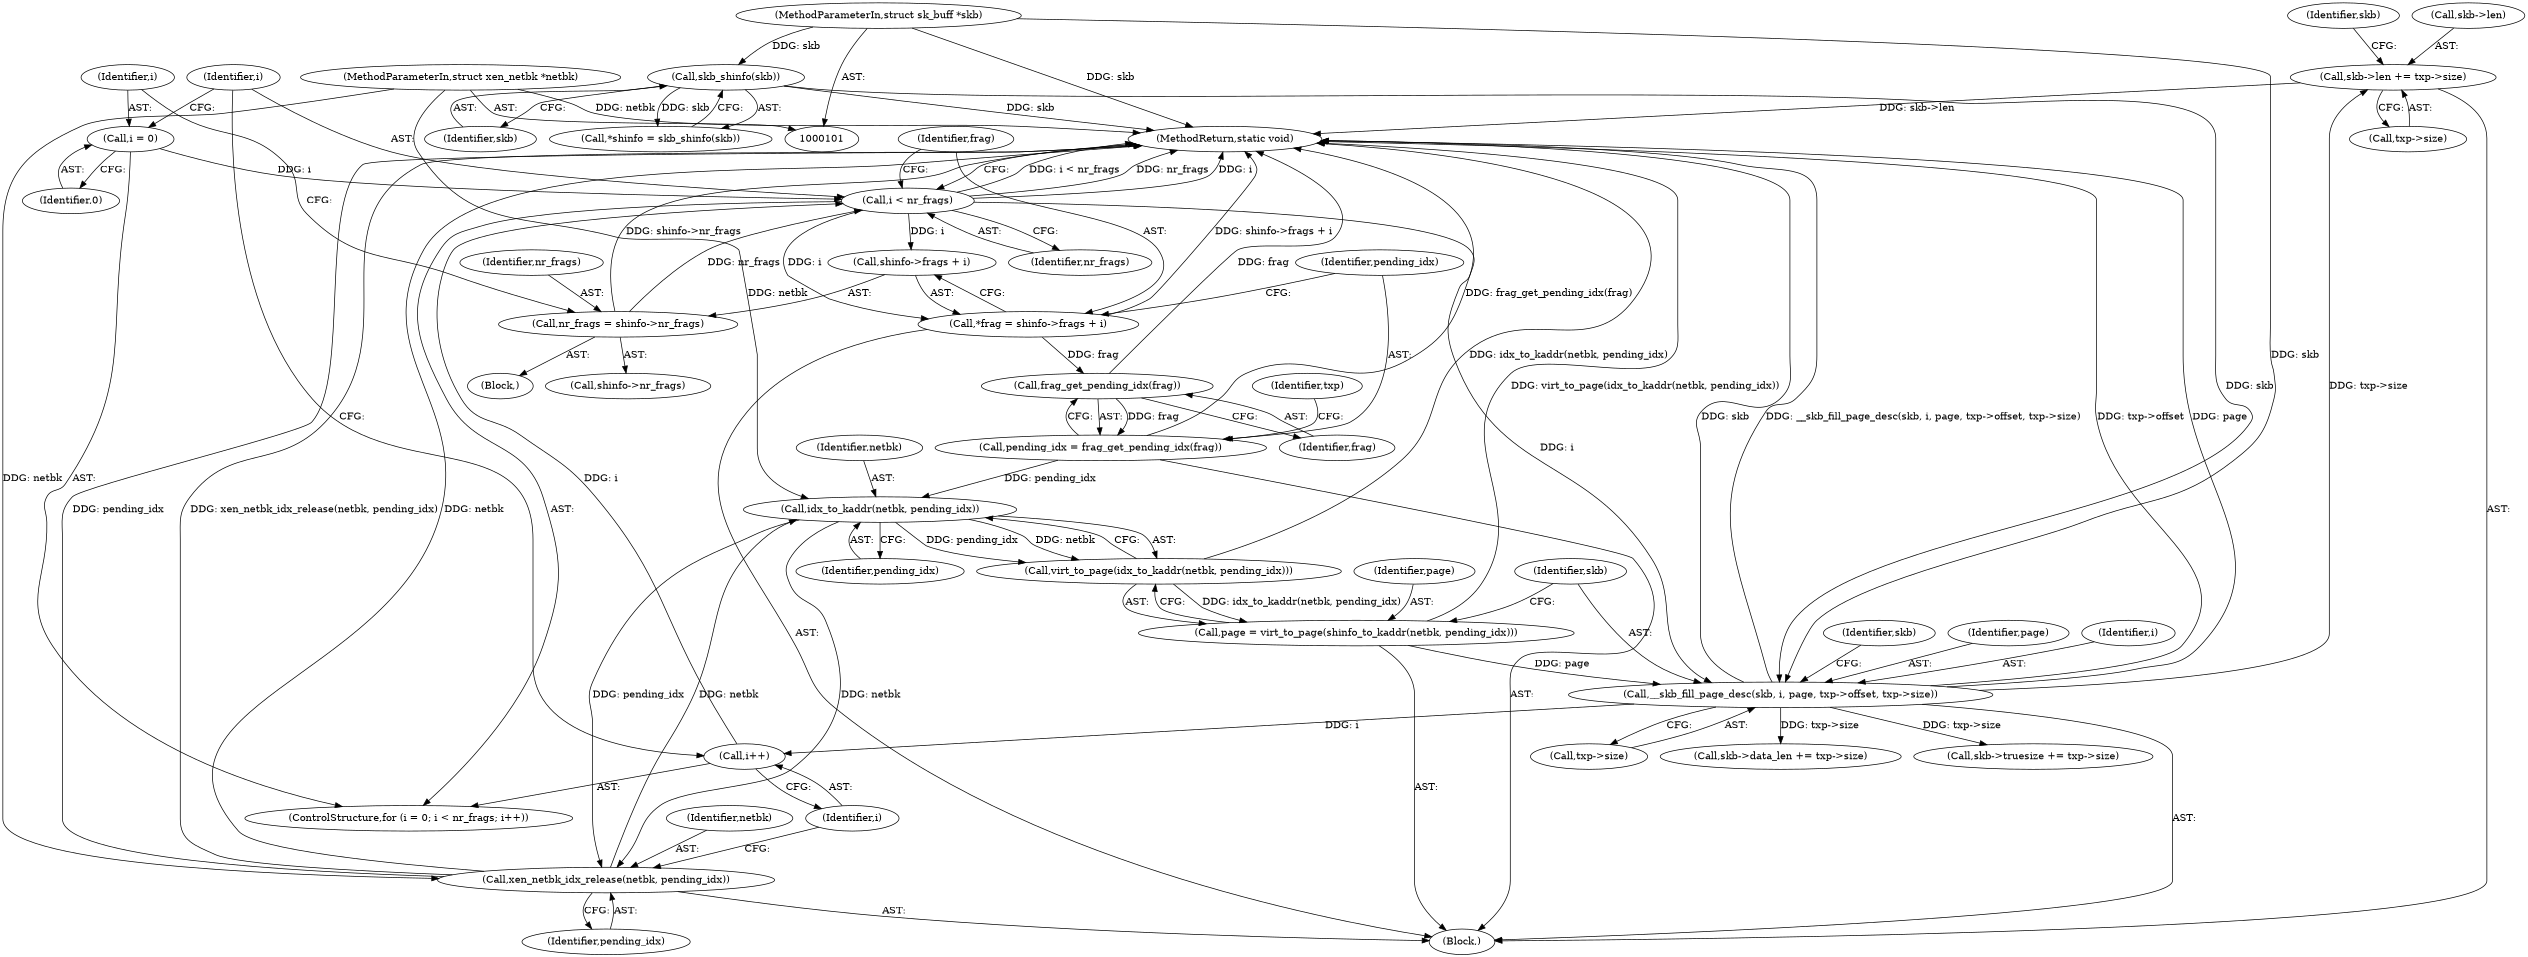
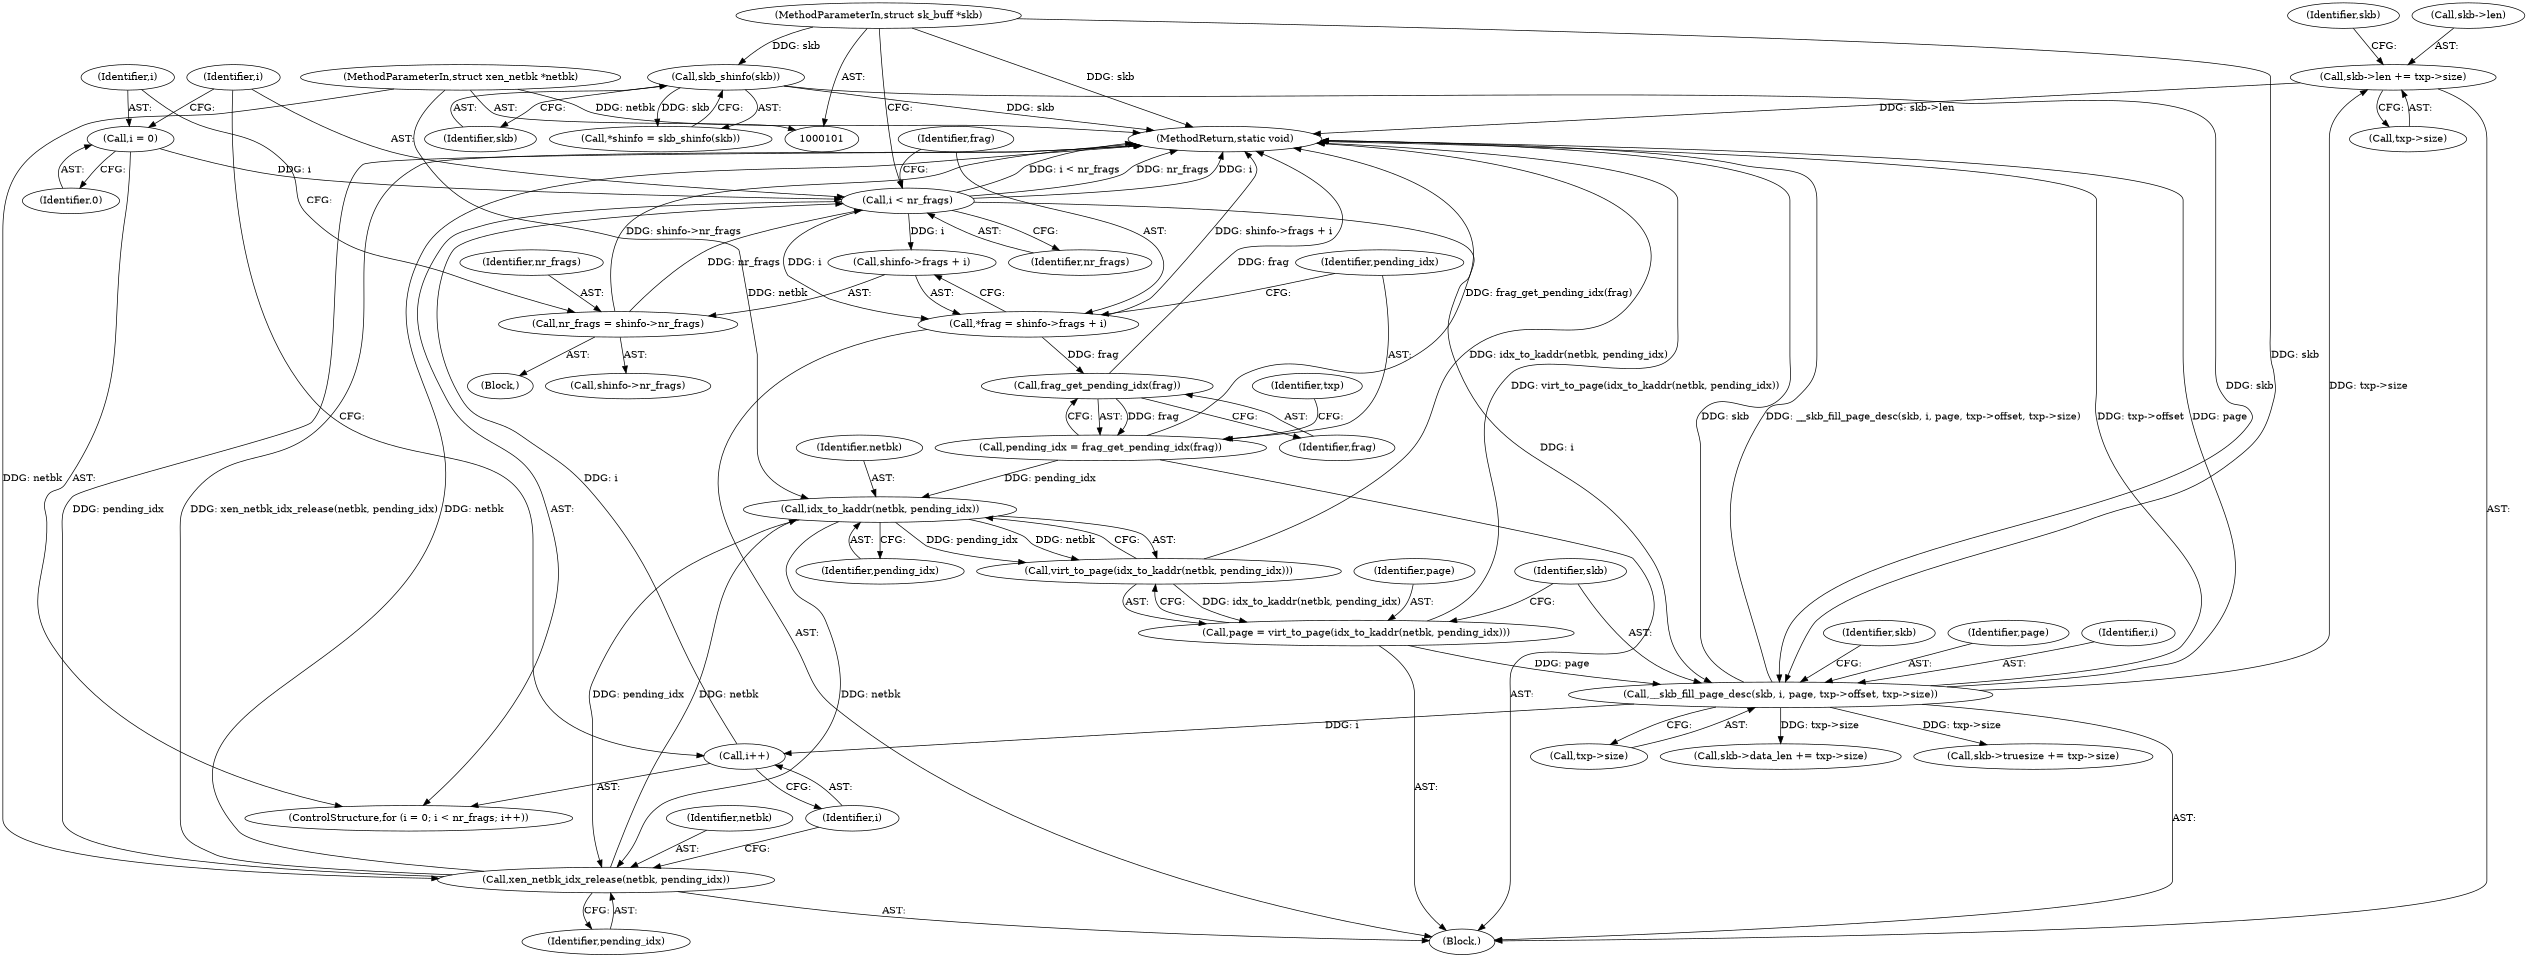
(1037, 154) -> (886, 106)
(1356, 633) -> (1356, 633)
